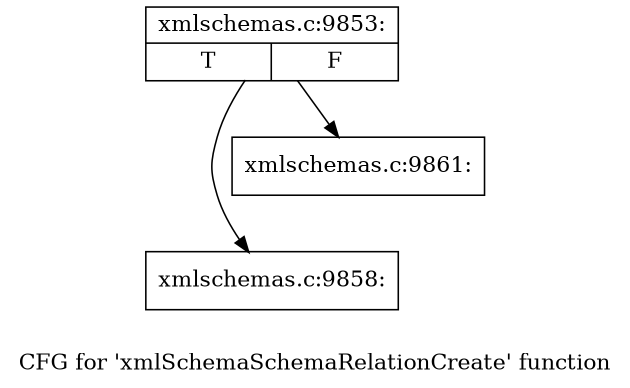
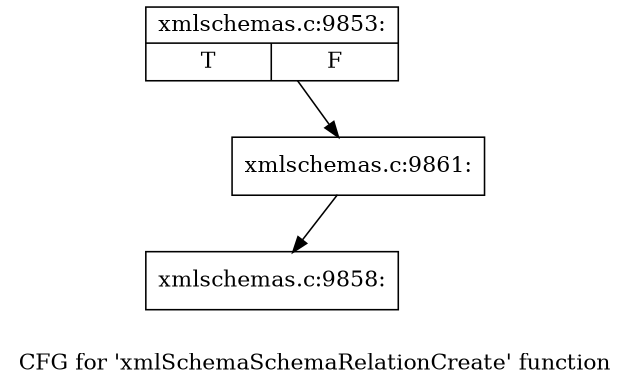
(212, 159) -> (320, 217)
